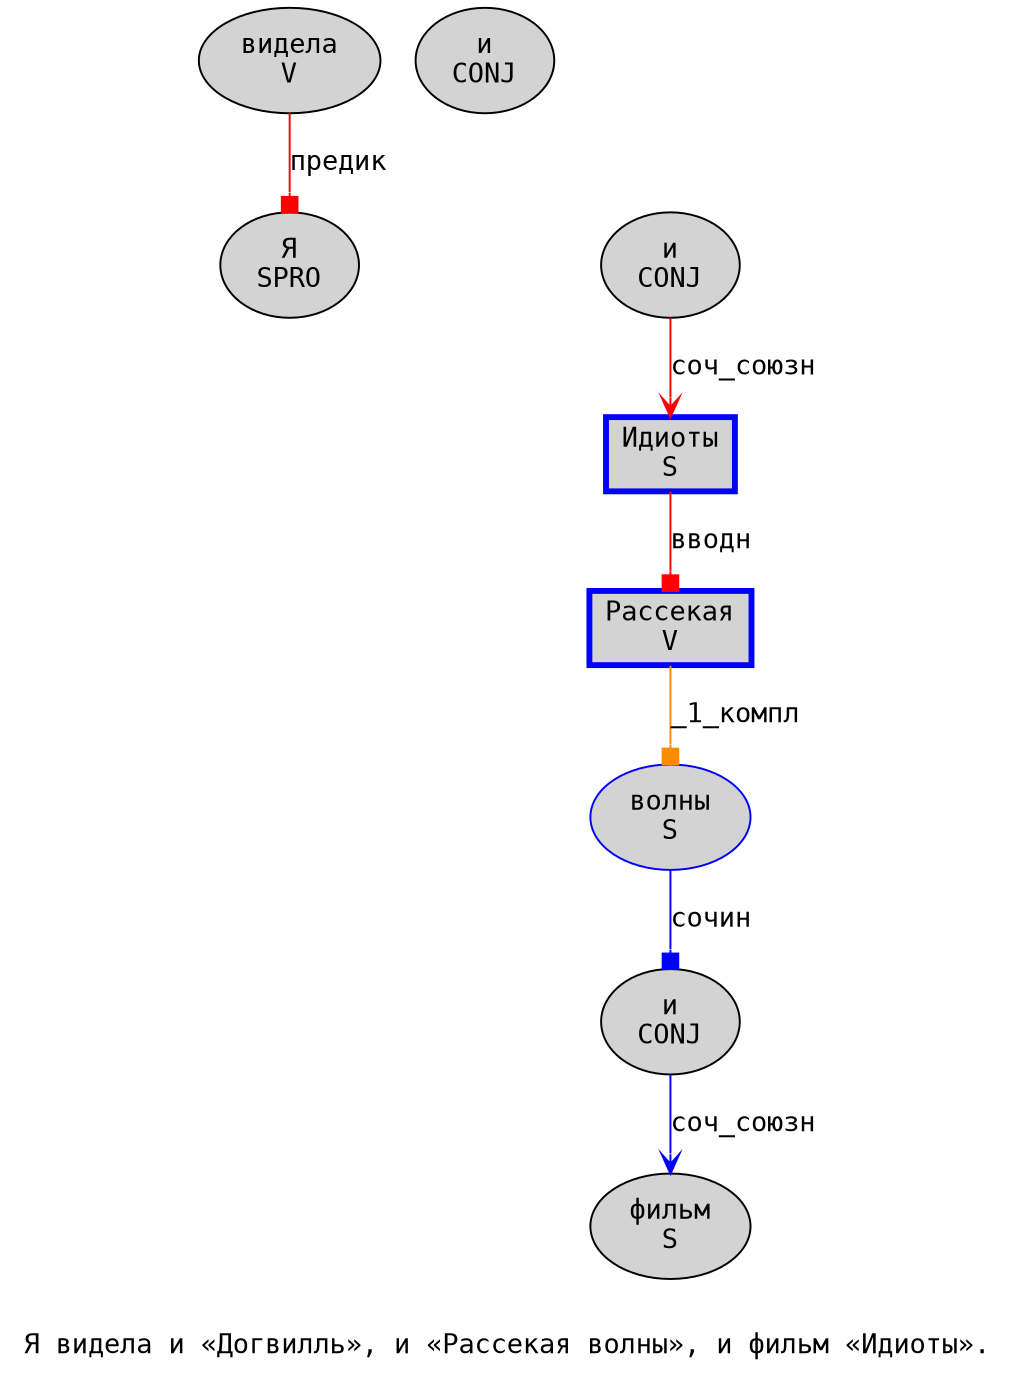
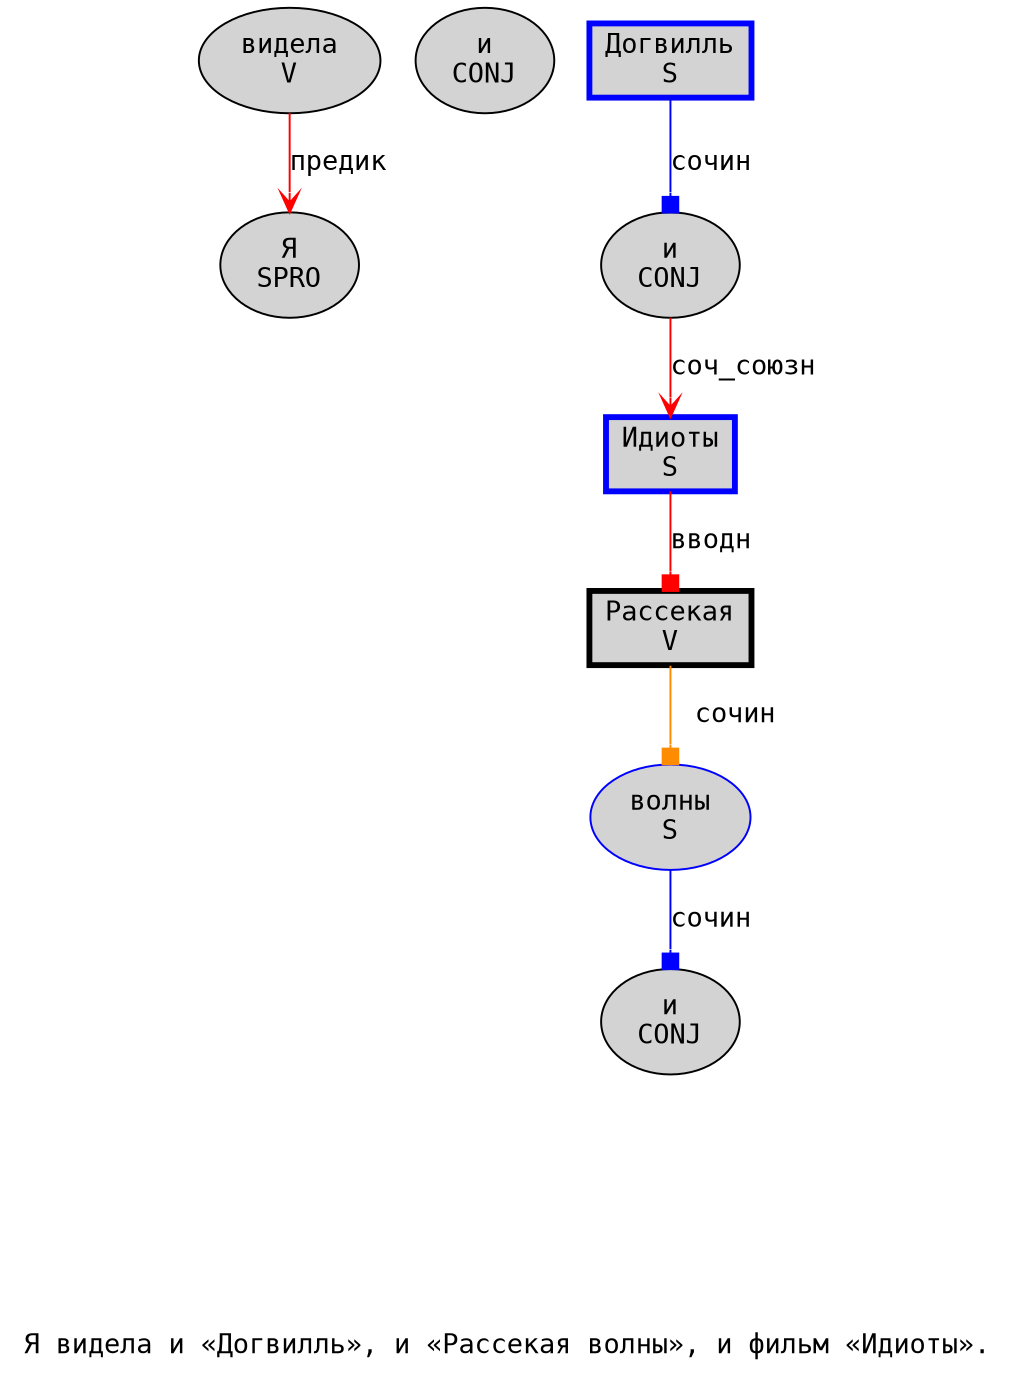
none -> (670, 61)
(290, 153) -> (290, 153)
(670, 628) -> (670, 628)
(736, 715) -> (736, 715)
(670, 1226) -> none
